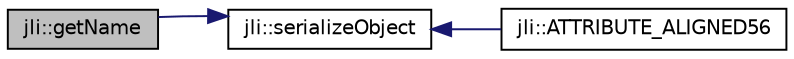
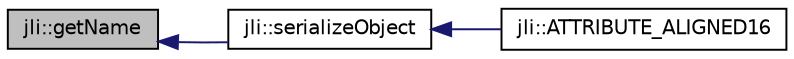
(183, 16) -> (203, 42)
(644, 29) -> (644, 29)
